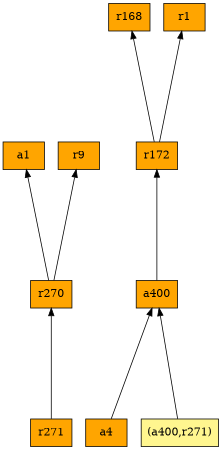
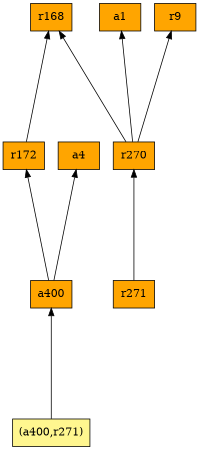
(184, 17) -> none
none -> (95, 90)
(130, 367) -> (64, 229)
